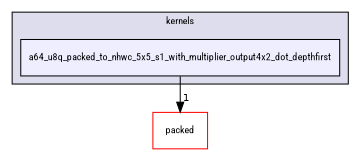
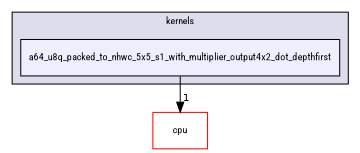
(180, 131) -> (180, 131)
